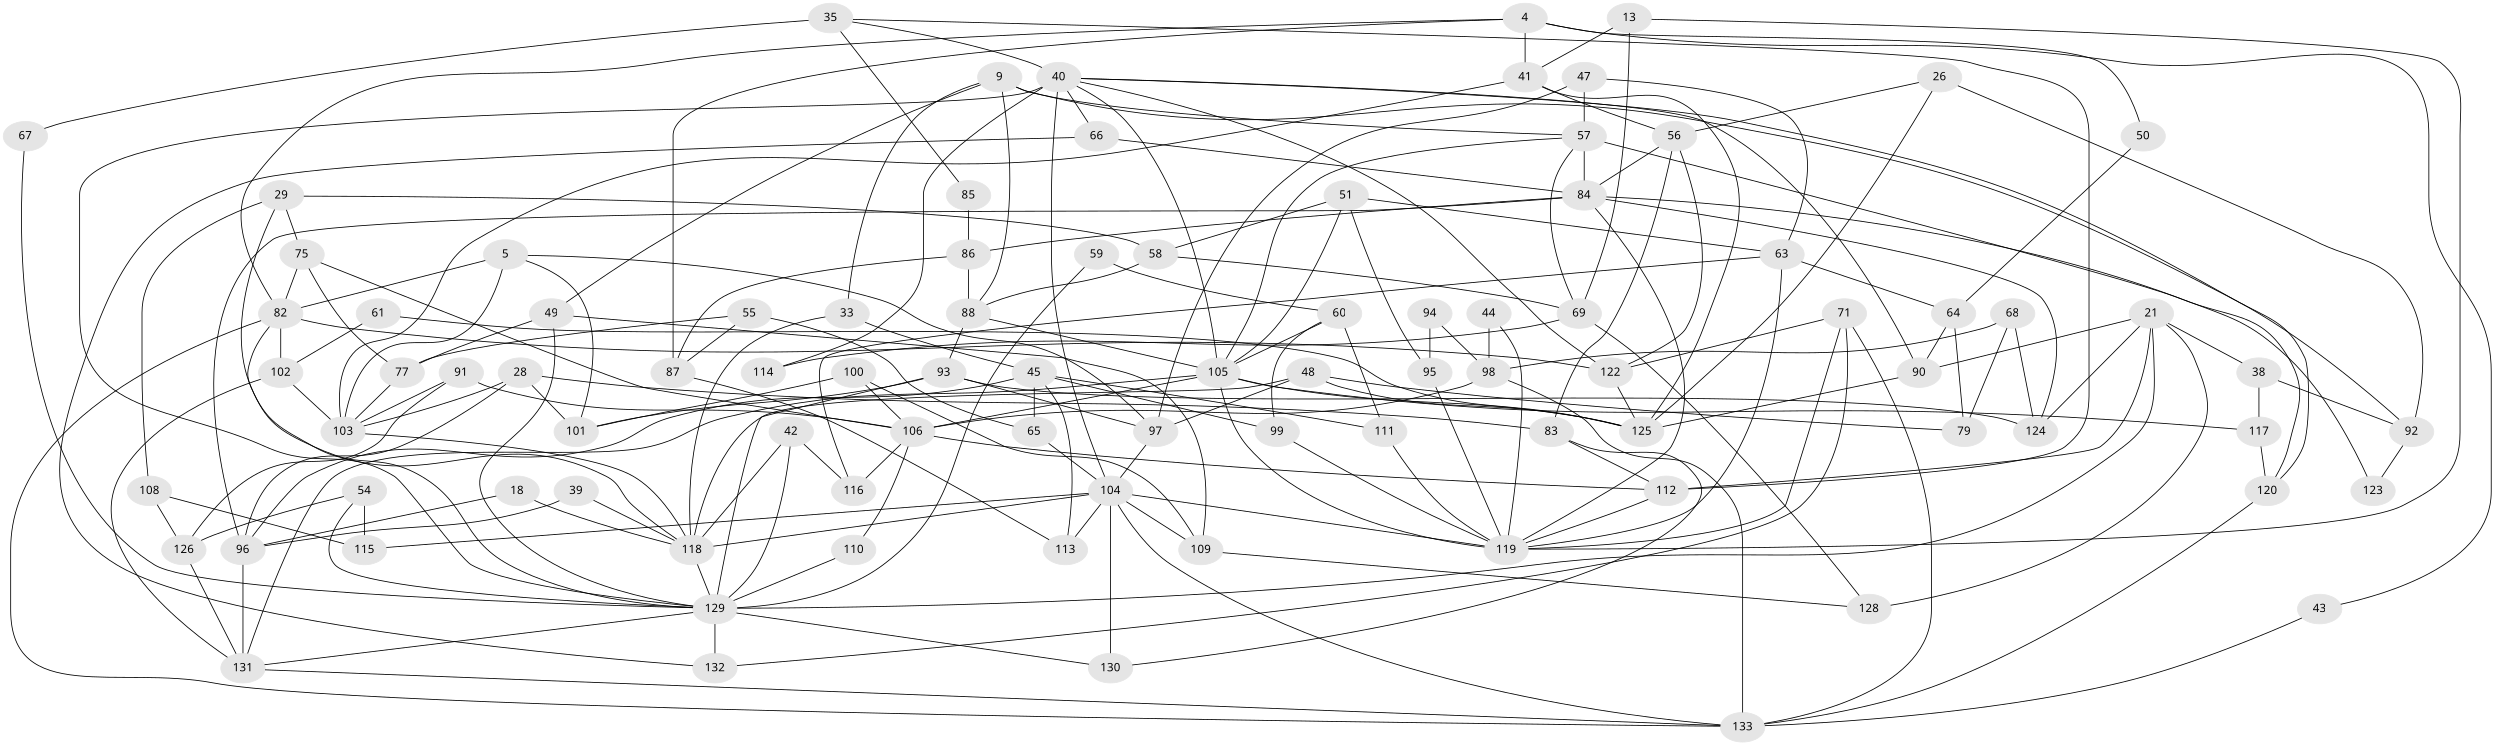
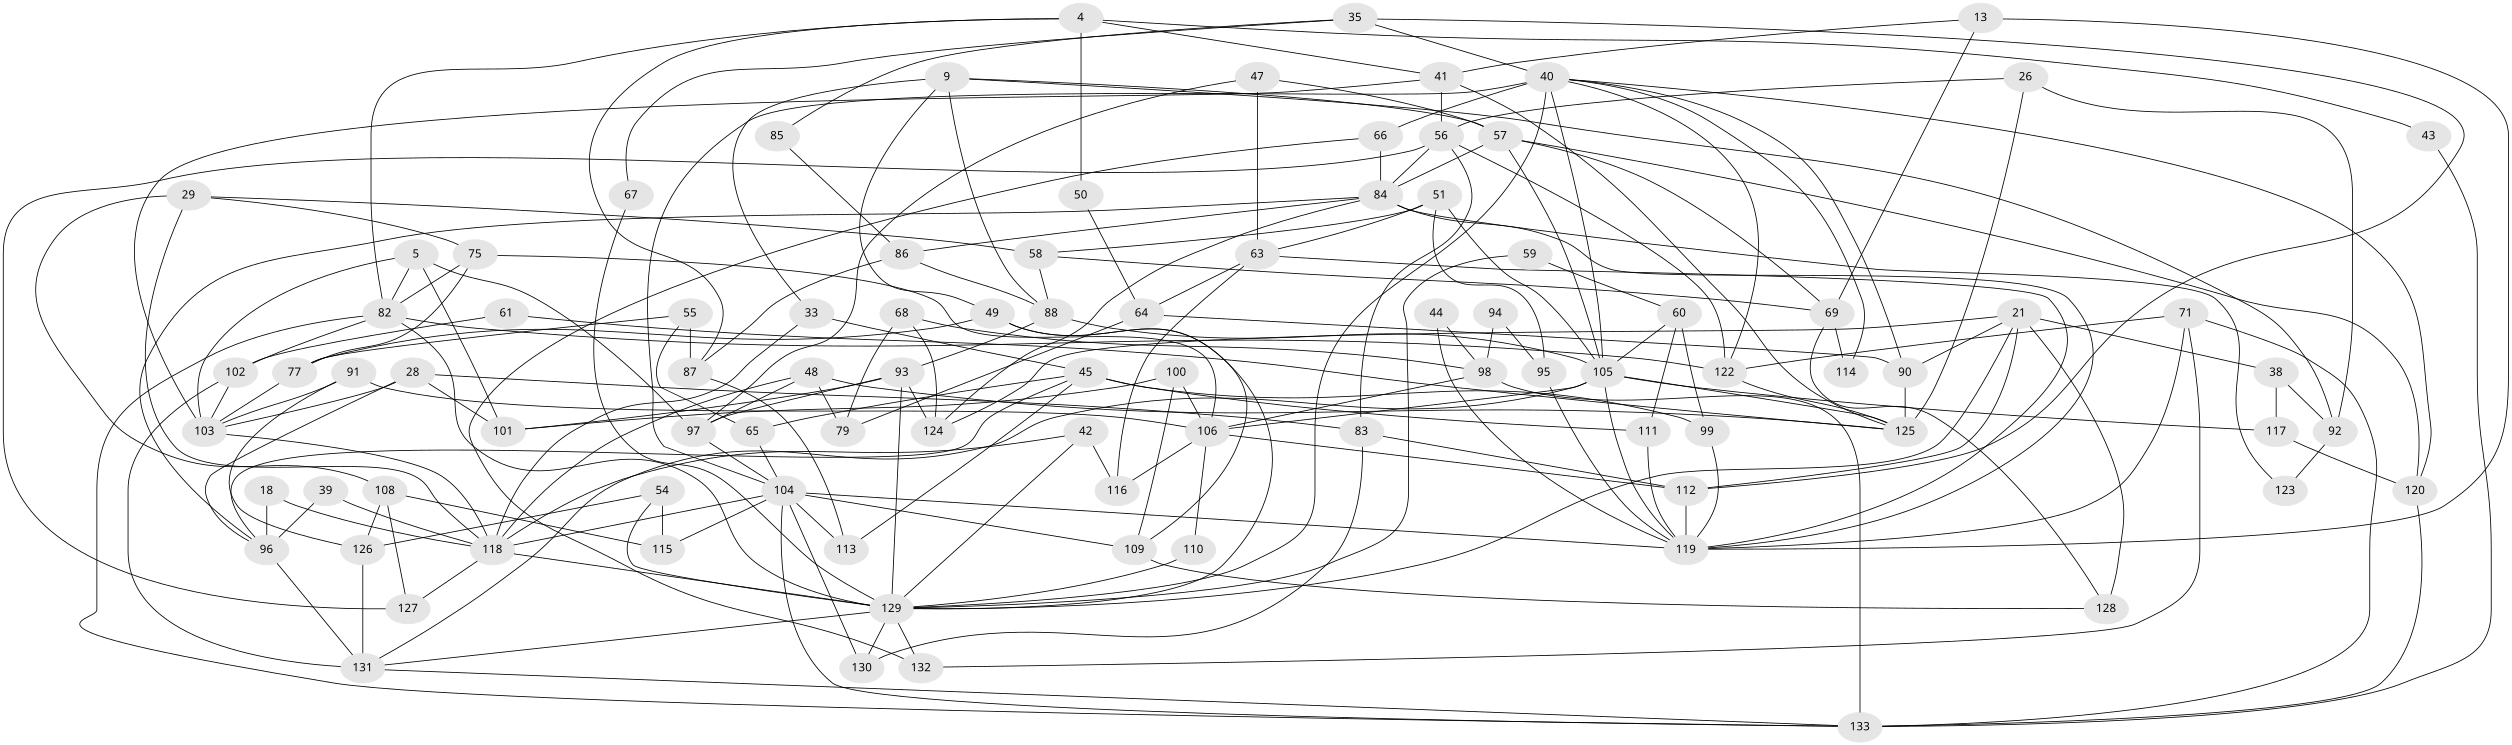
none -> (408, 609)
